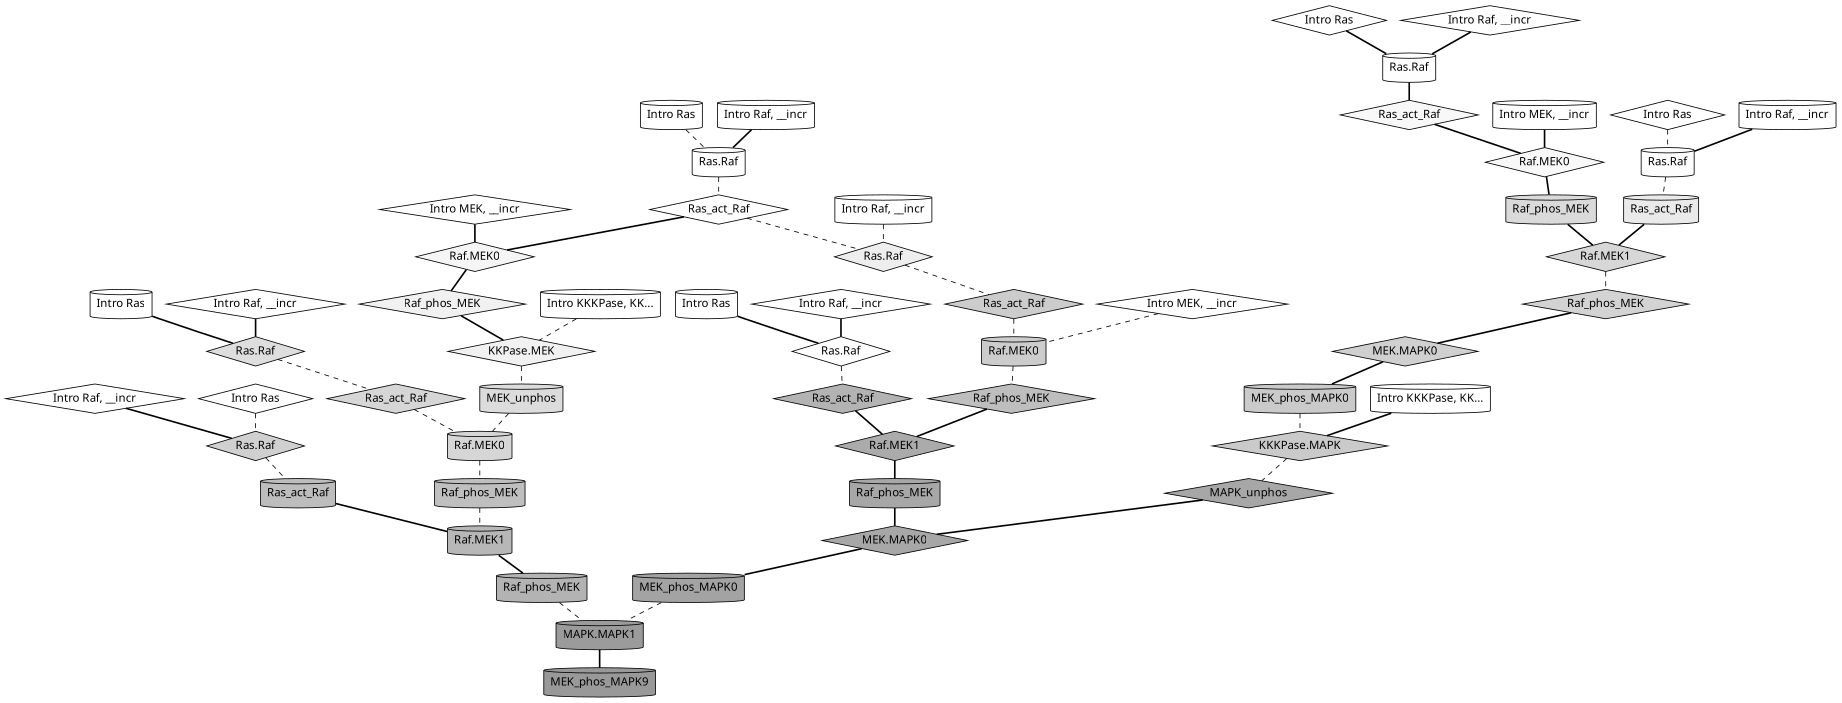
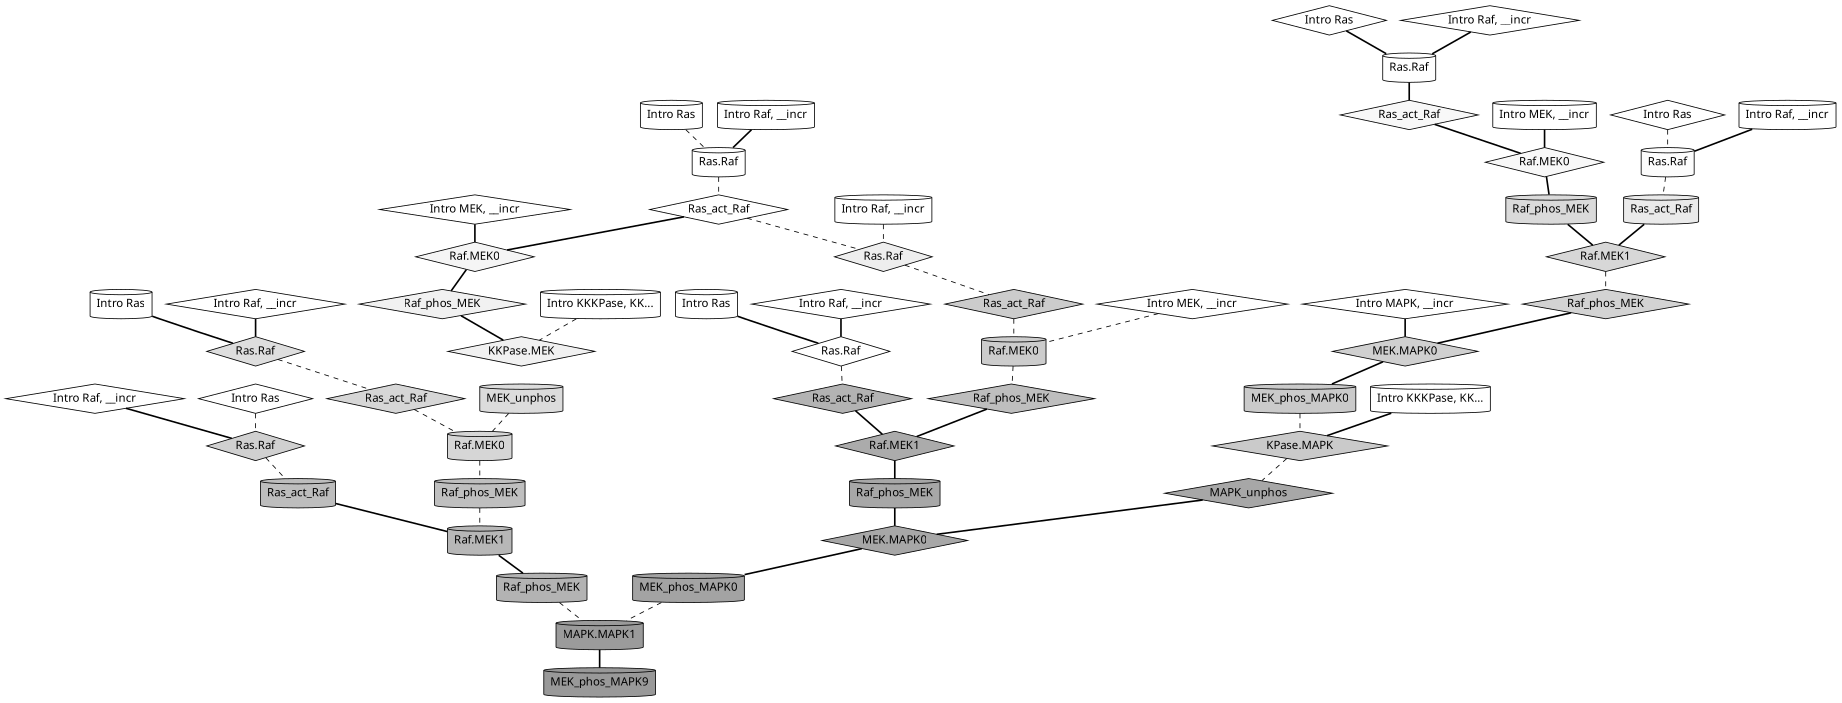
none -> (1405, 304)
(521, 375) -> none
(1300, 446) -> (1300, 446)
